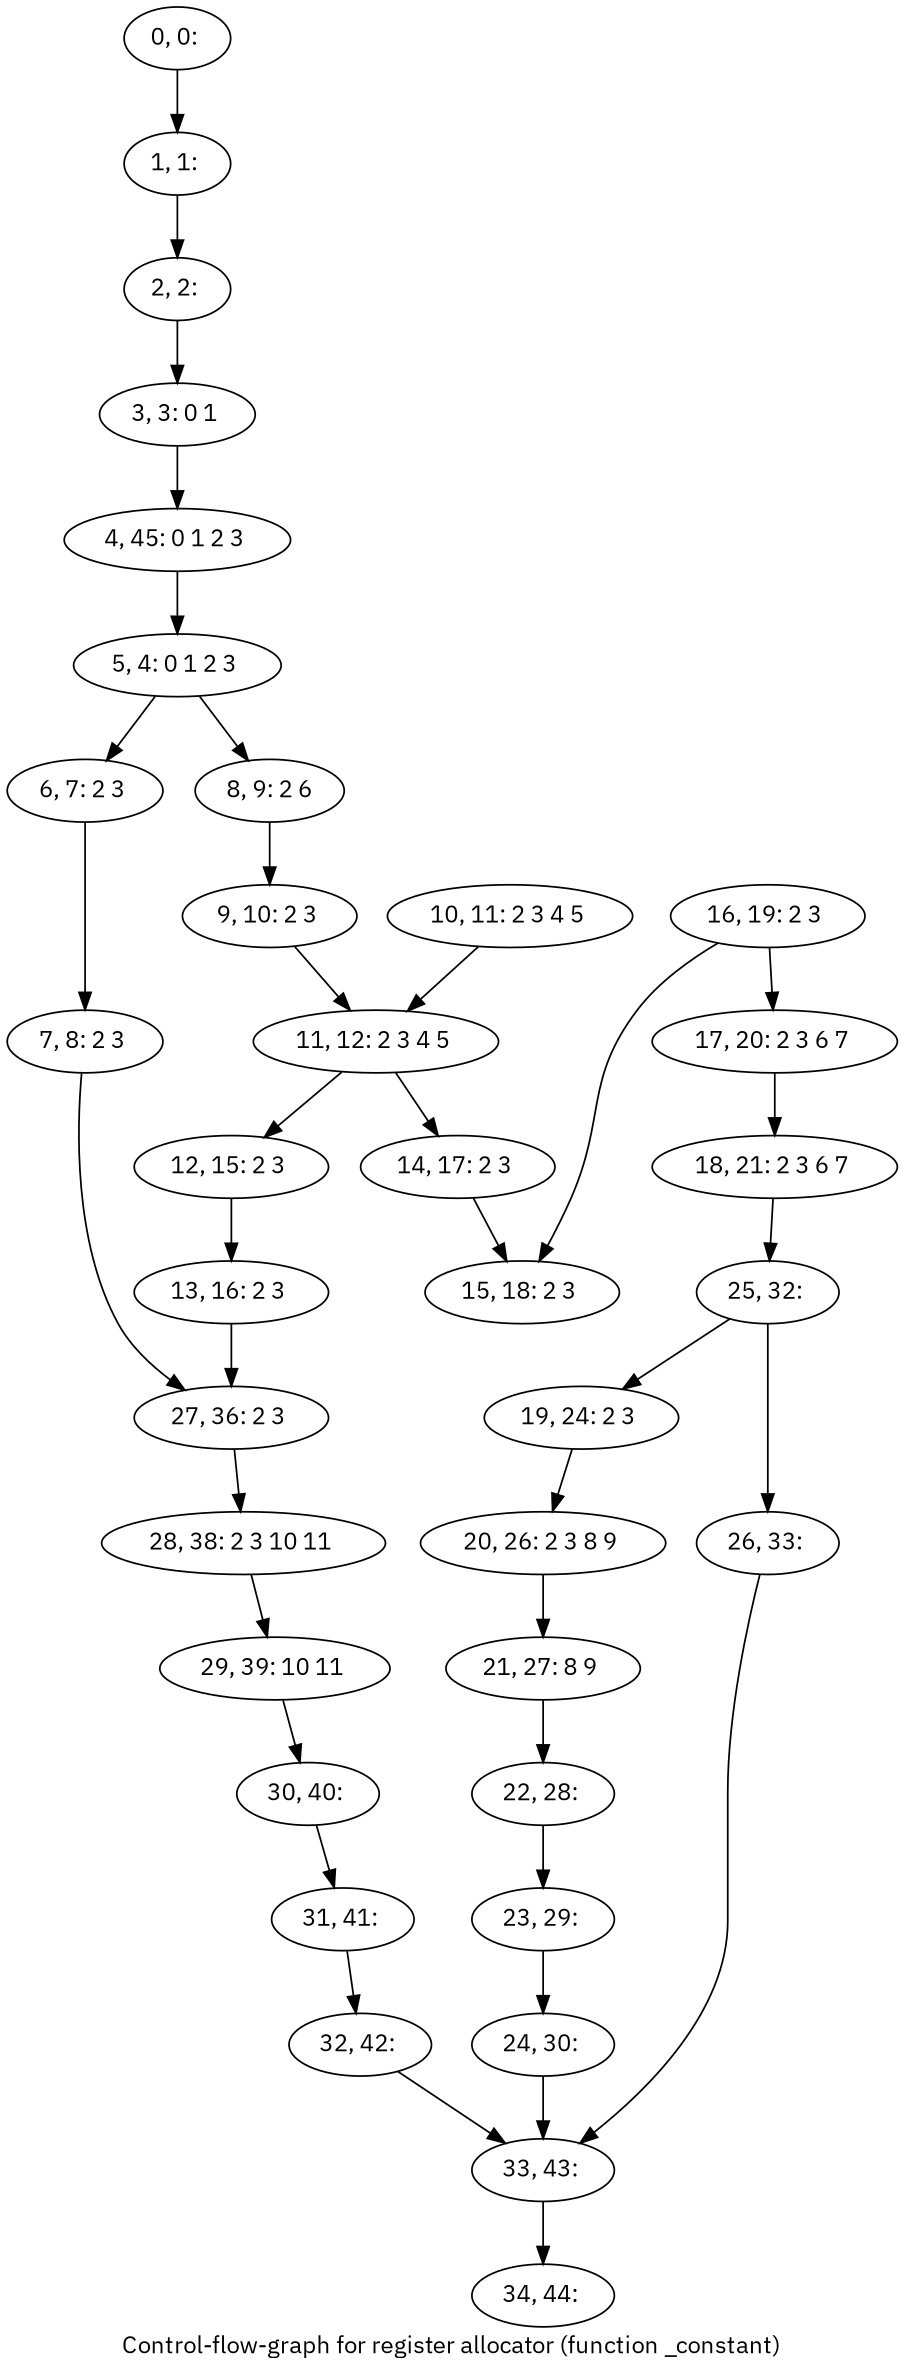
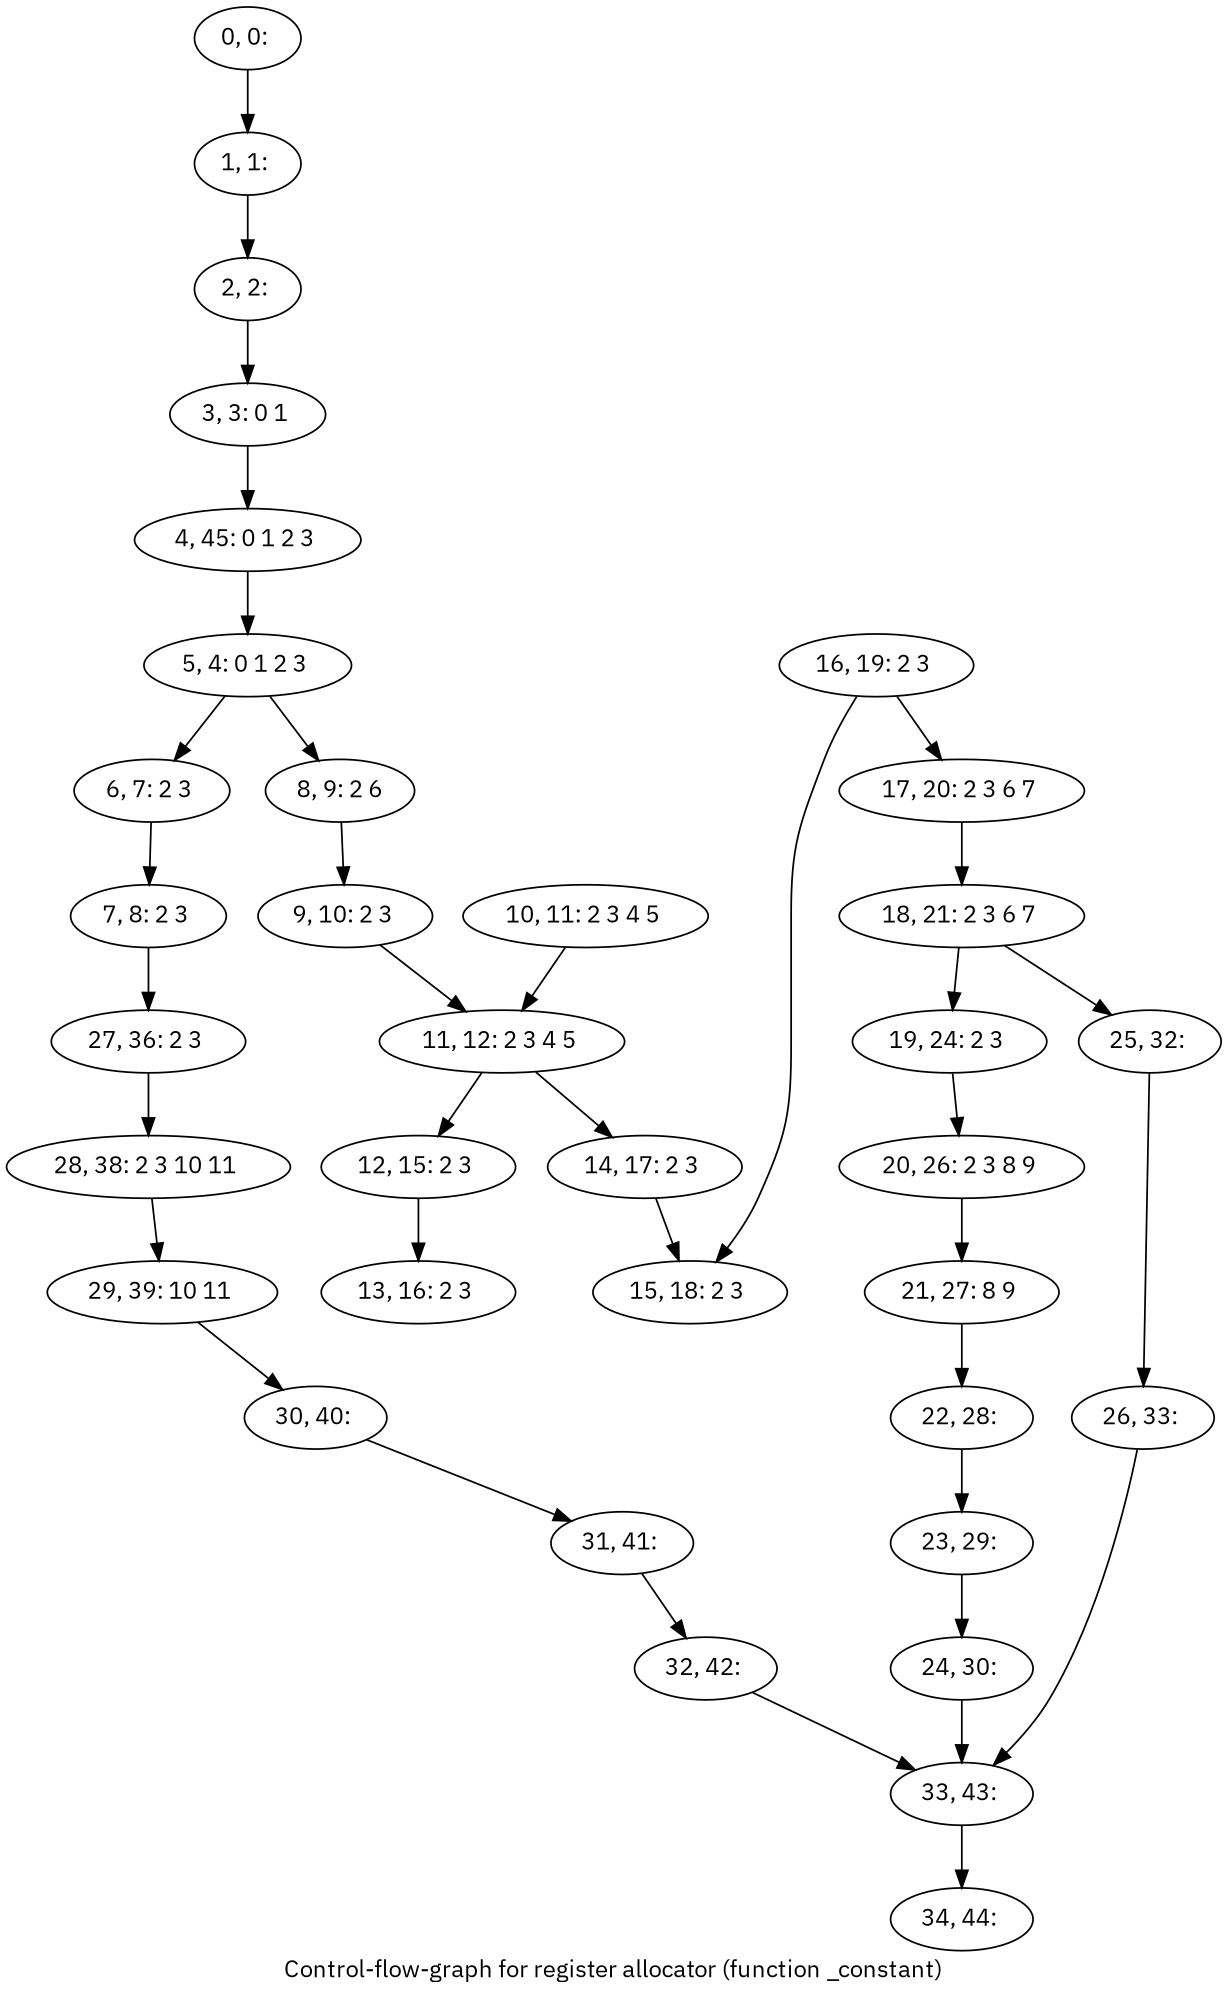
(231, 1346) -> none
(684, 1349) -> (957, 970)
